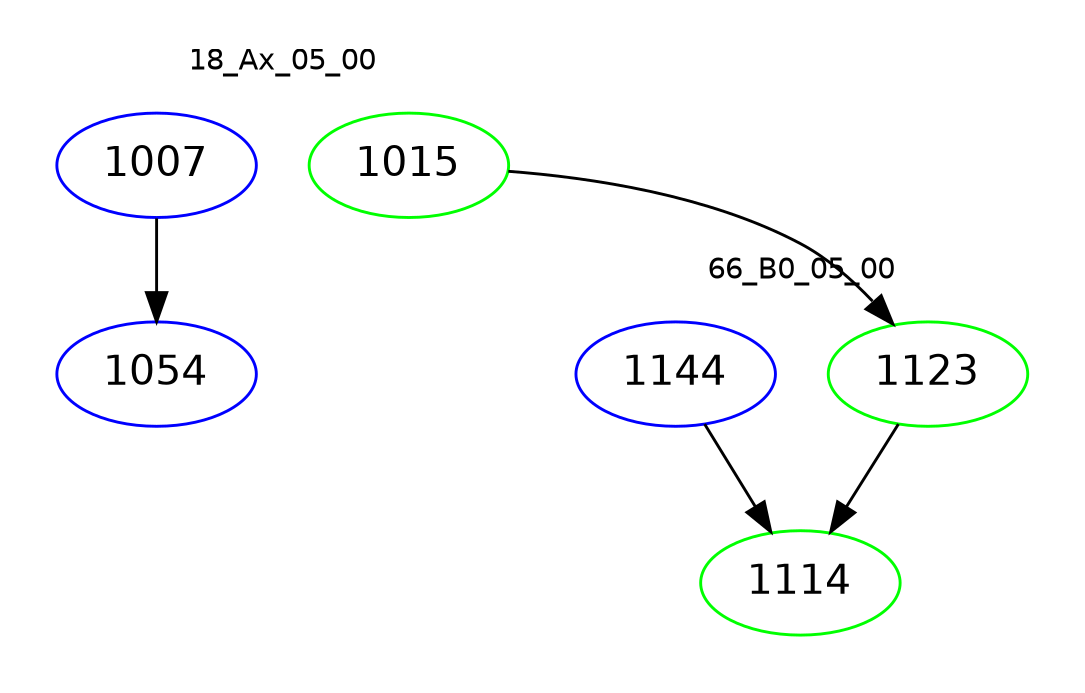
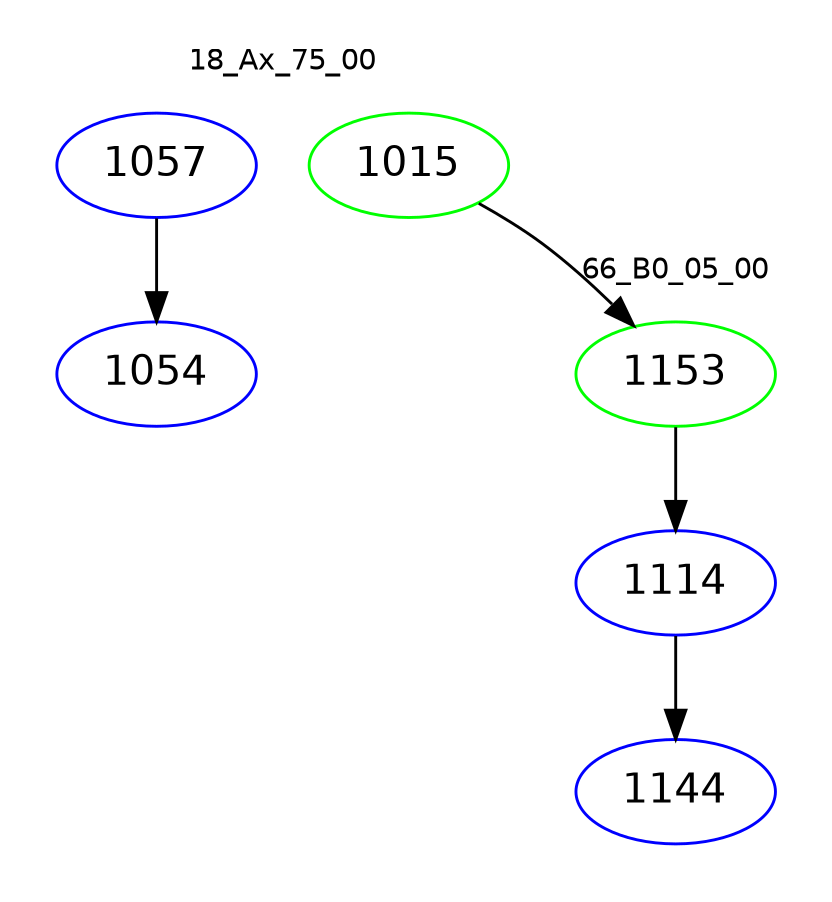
(283, 62) -> (283, 62)
(157, 165) -> (157, 165)
(928, 374) -> (676, 374)
(730, 465) -> (676, 673)
(800, 583) -> (676, 583)
